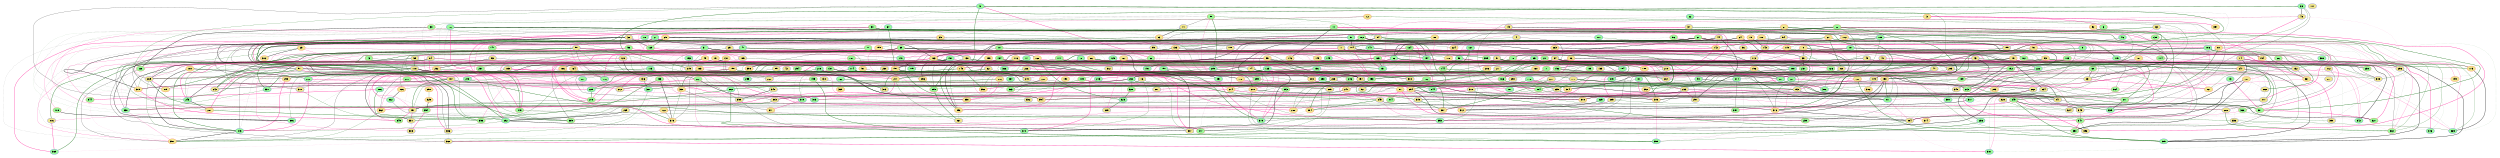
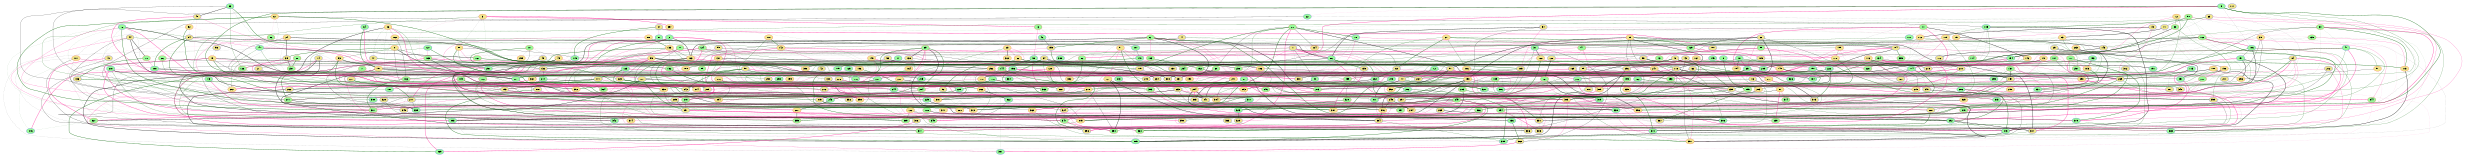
(738, 53) -> (1138, 53)
